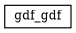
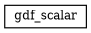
(38, 17) -> (46, 17)
